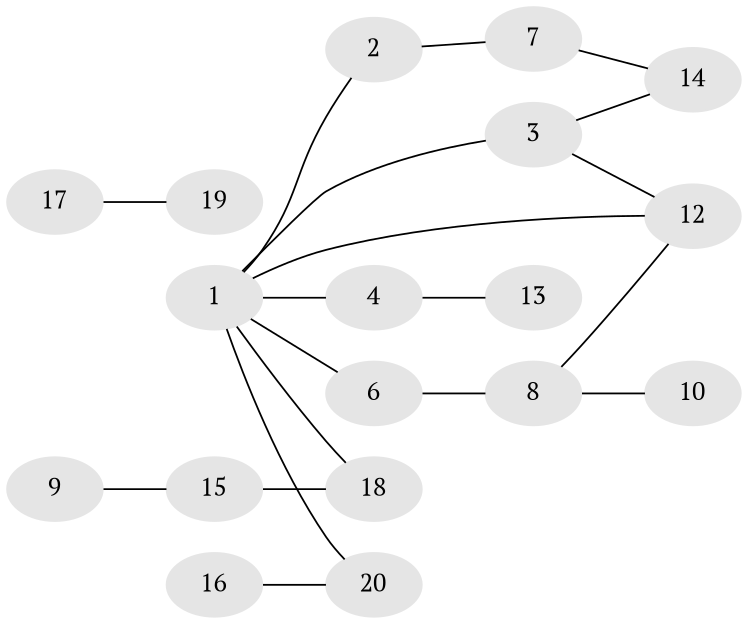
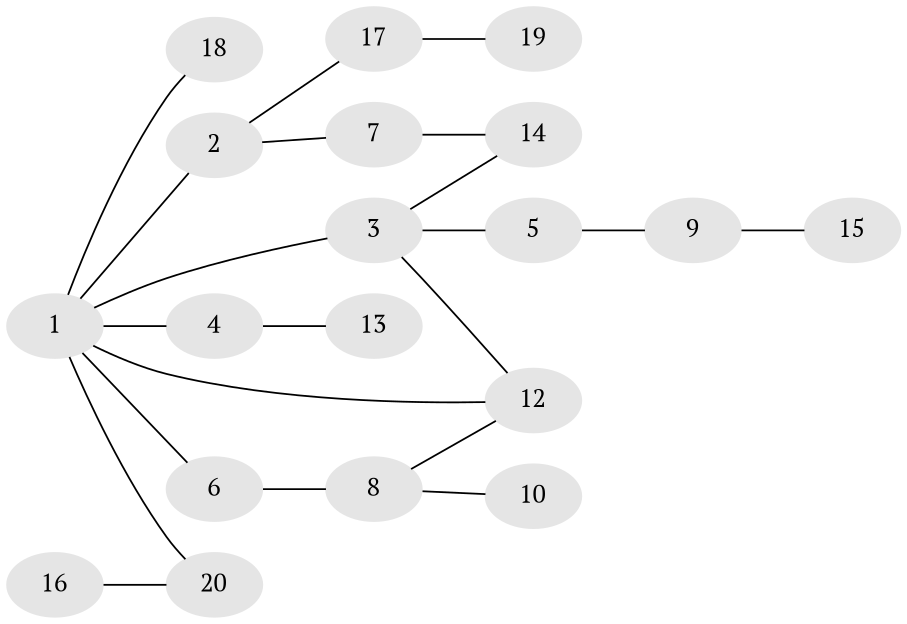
none -> (294, 92)
none -> (533, 230)
(283, 489) -> none
